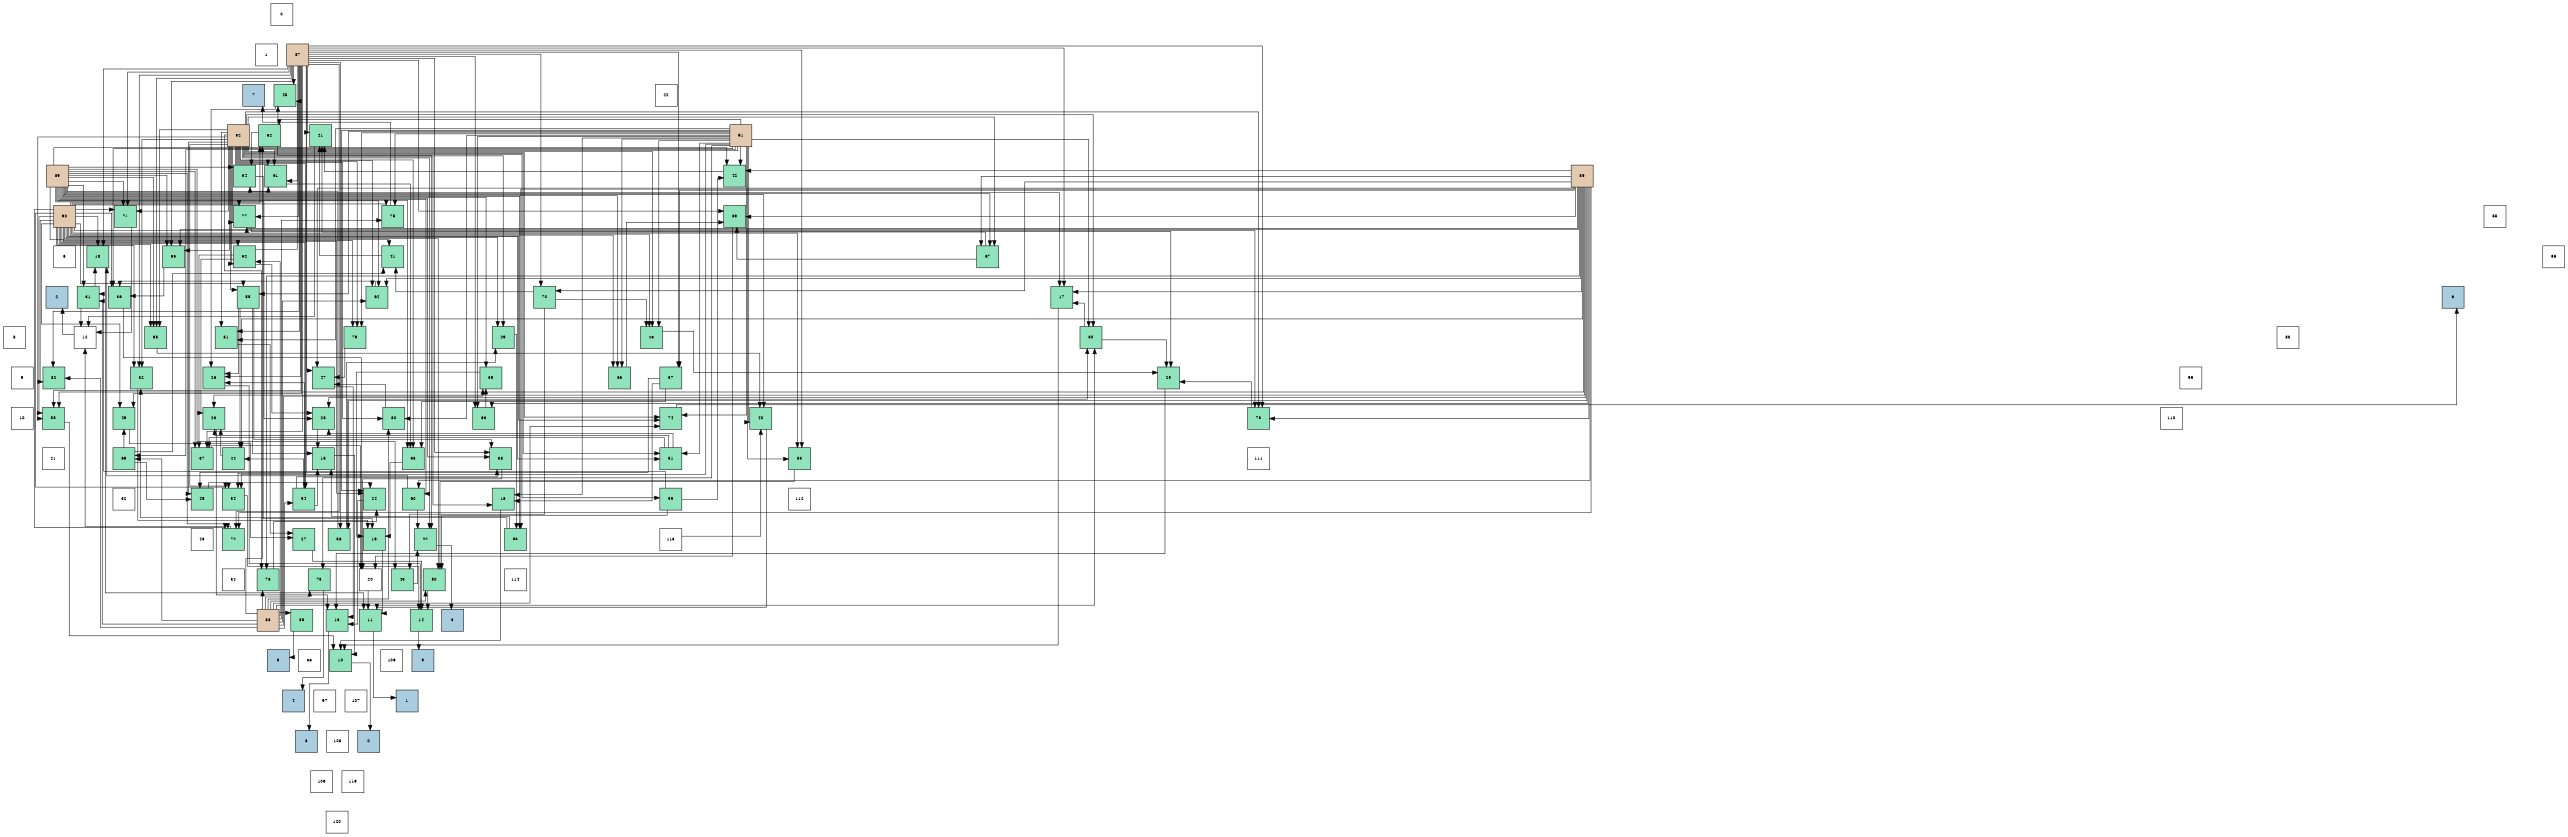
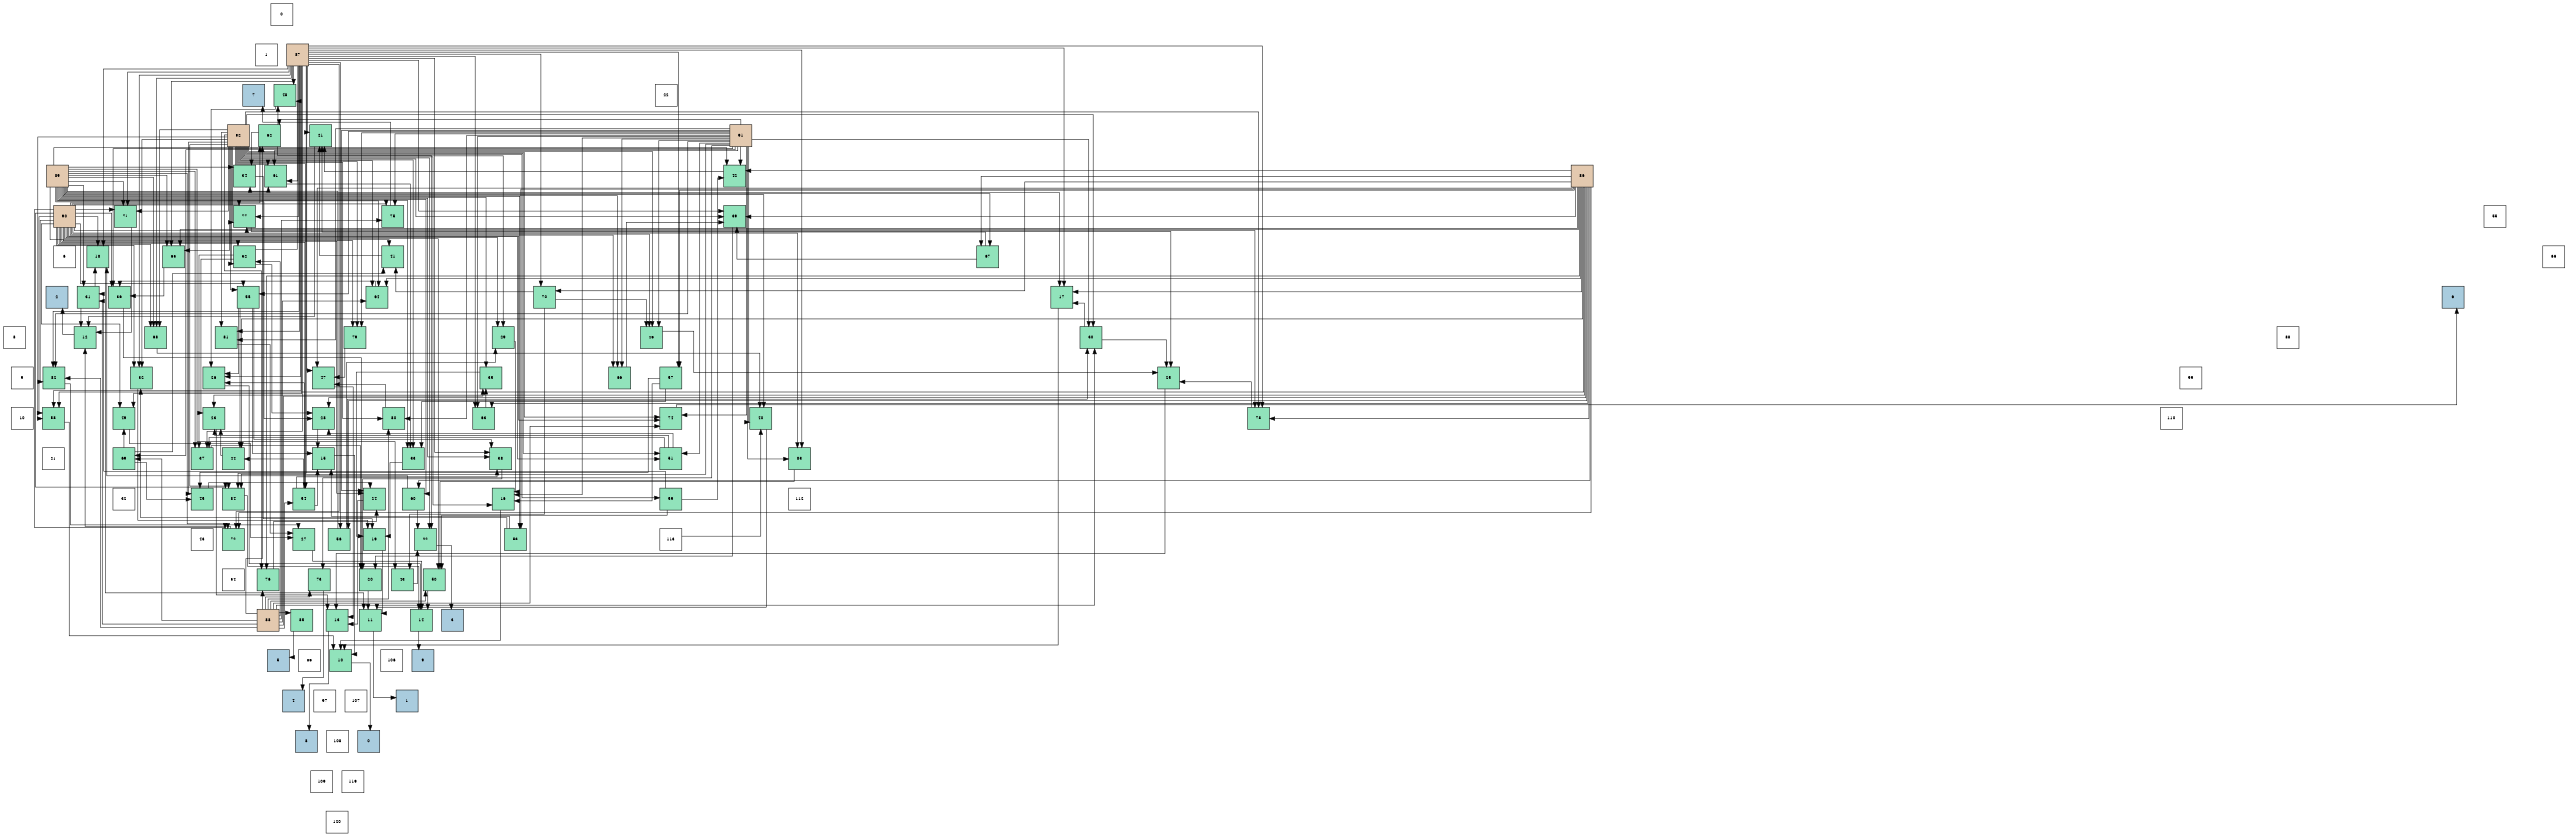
(679, 117) -> (445, 217)
none -> (455, 314)
(85, 338) -> (85, 338)
(1259, 459) -> none
(516, 466) -> (515, 416)
none -> (111, 525)
(370, 580) -> (370, 580)
(515, 580) -> none
